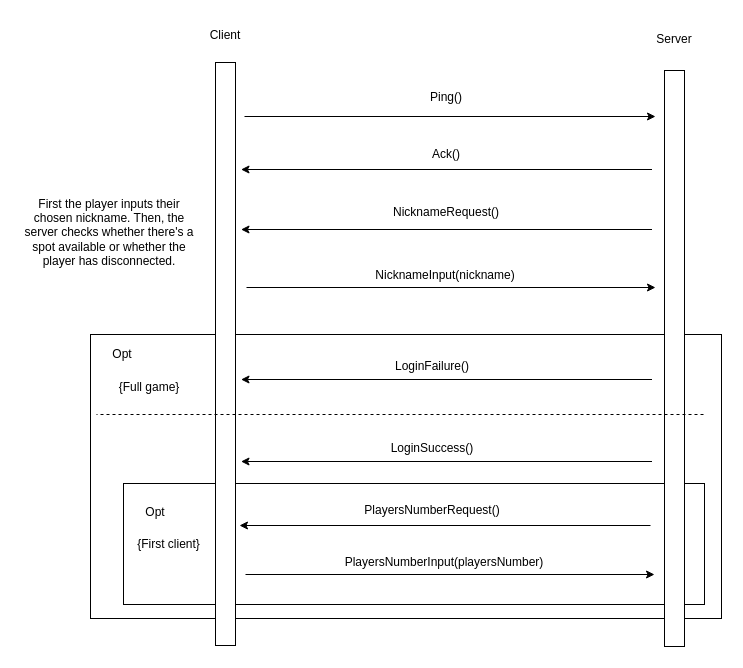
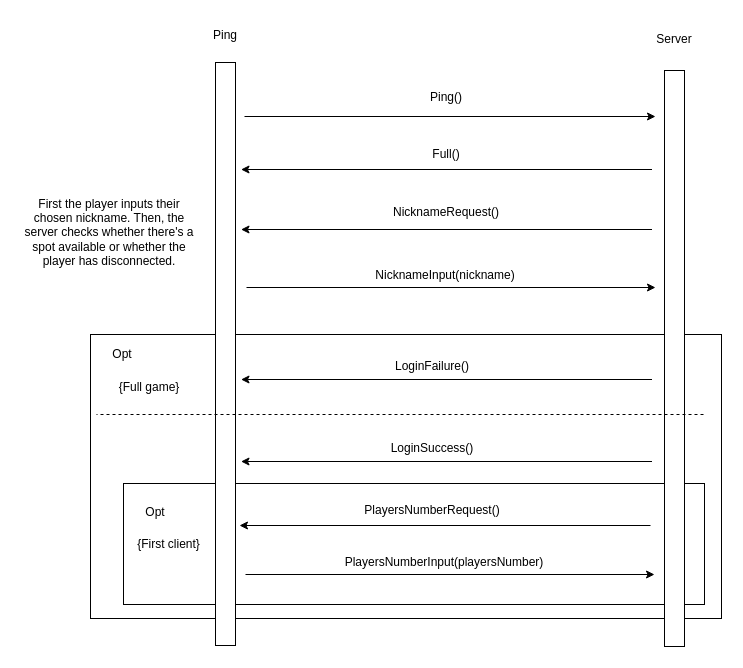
(226, 36) -> (226, 36)
(447, 155) -> (447, 155)
